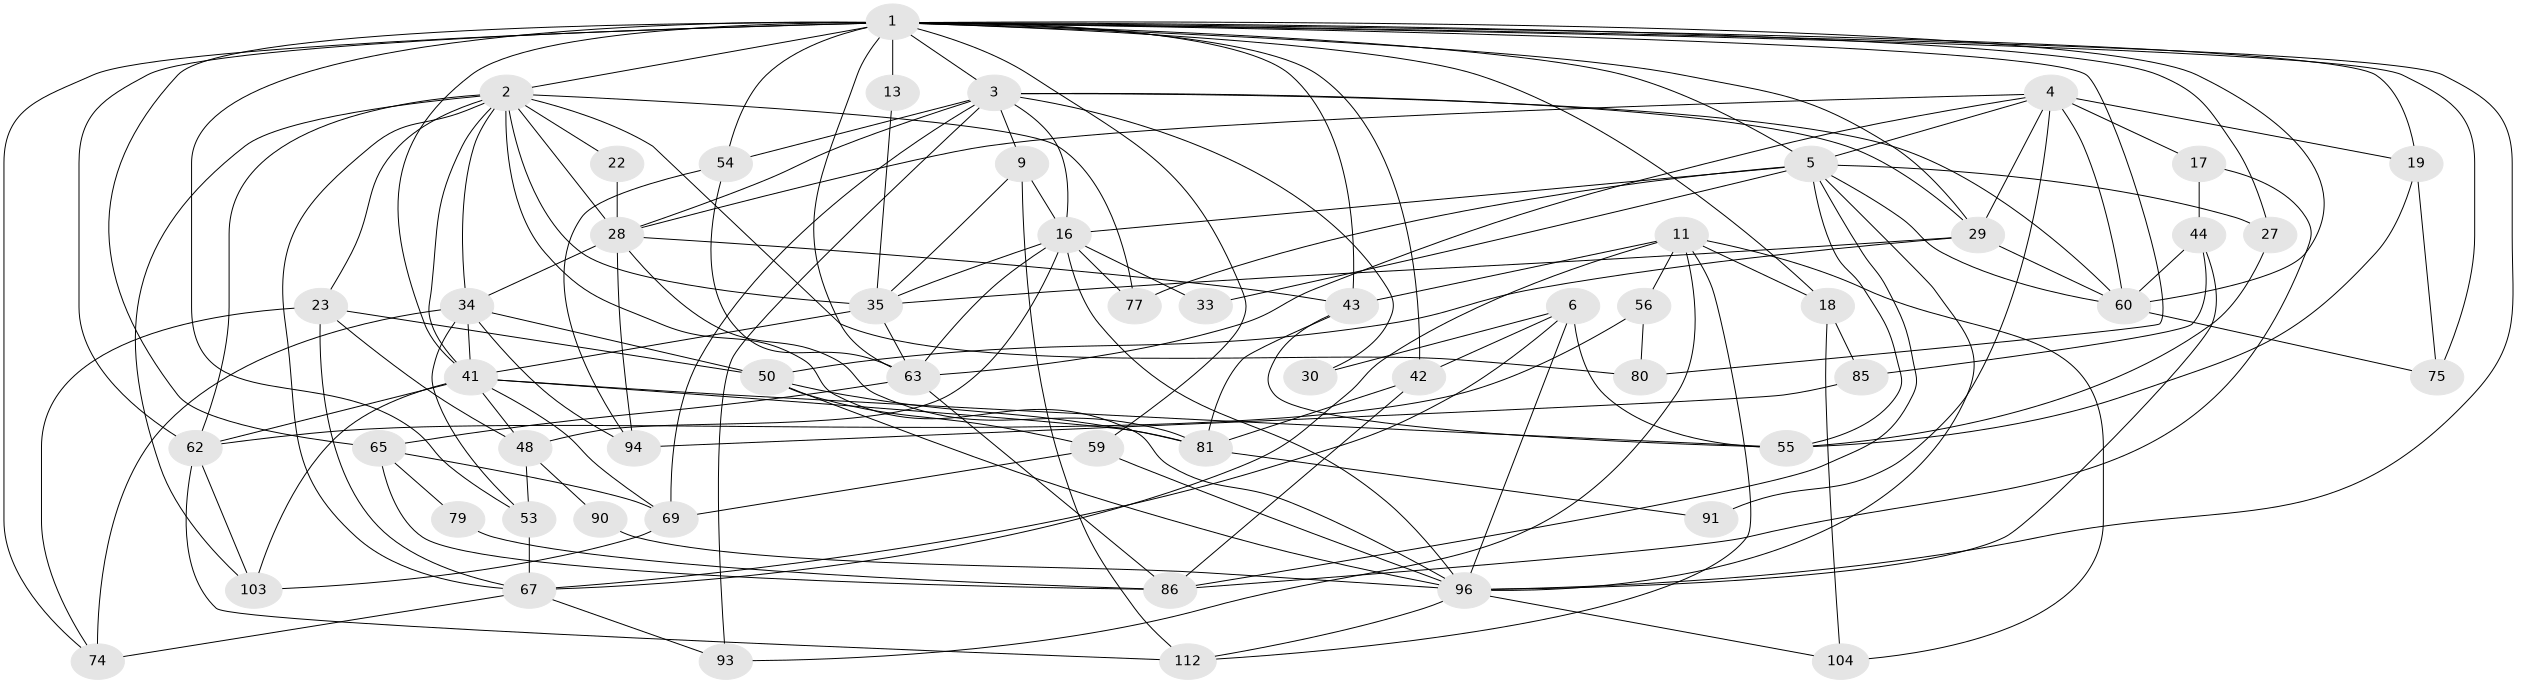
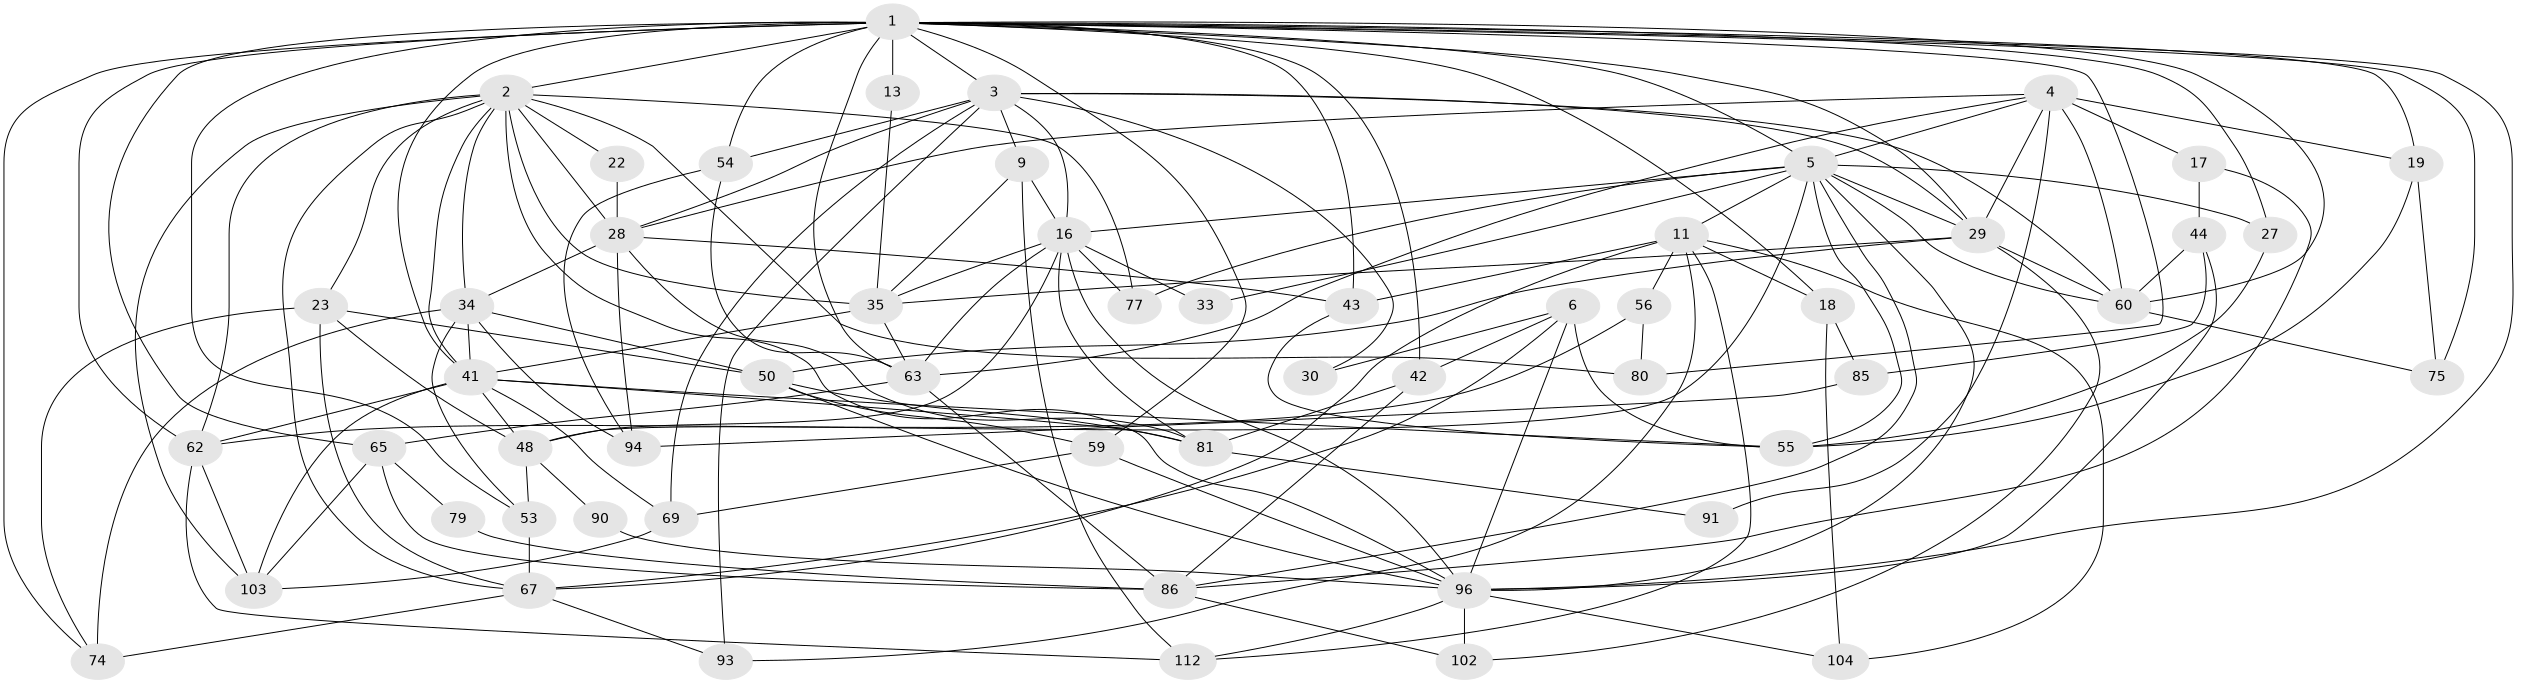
none -> (1895, 199)
none -> (1746, 200)
(1258, 350) -> (1096, 367)
none -> (1242, 429)
(535, 478) -> (317, 519)
none -> (1464, 662)
